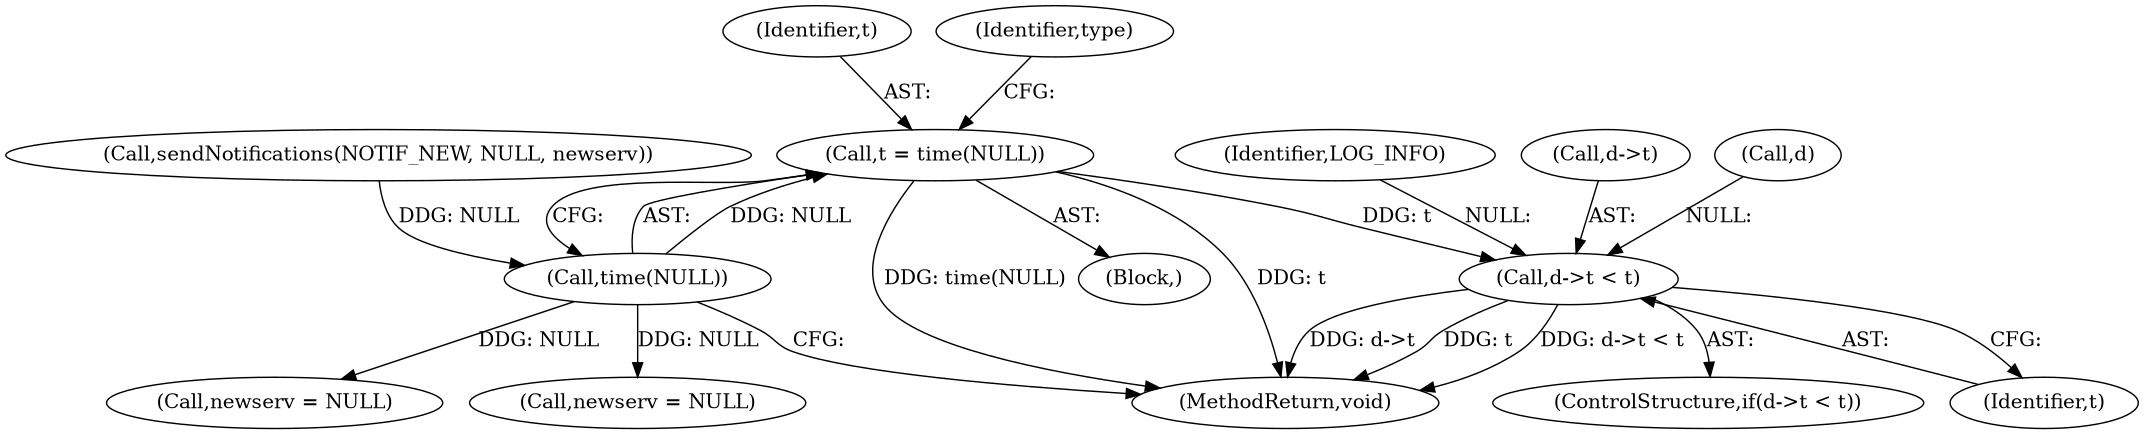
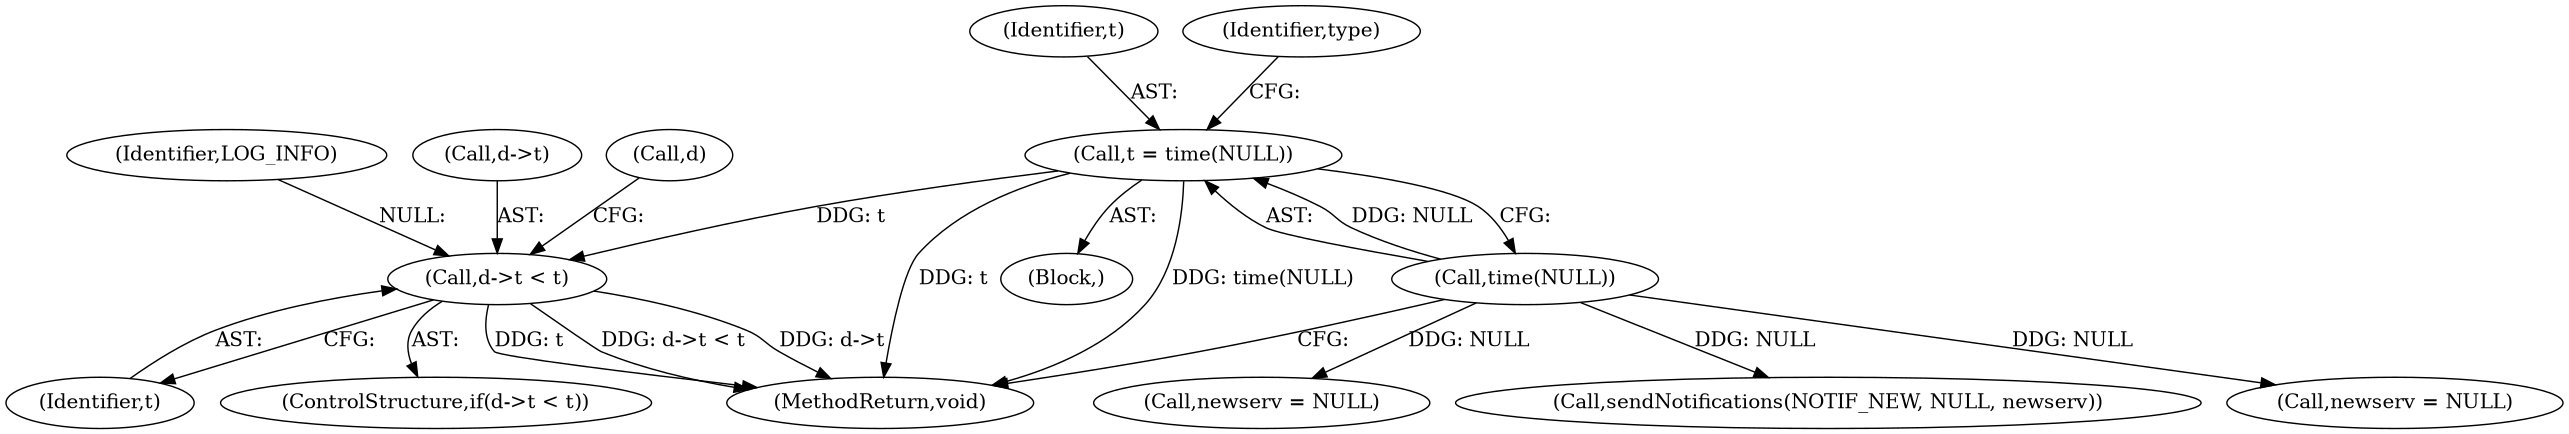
(1722, 217) -> (622, 217)
(428, 244) -> (1668, 337)
